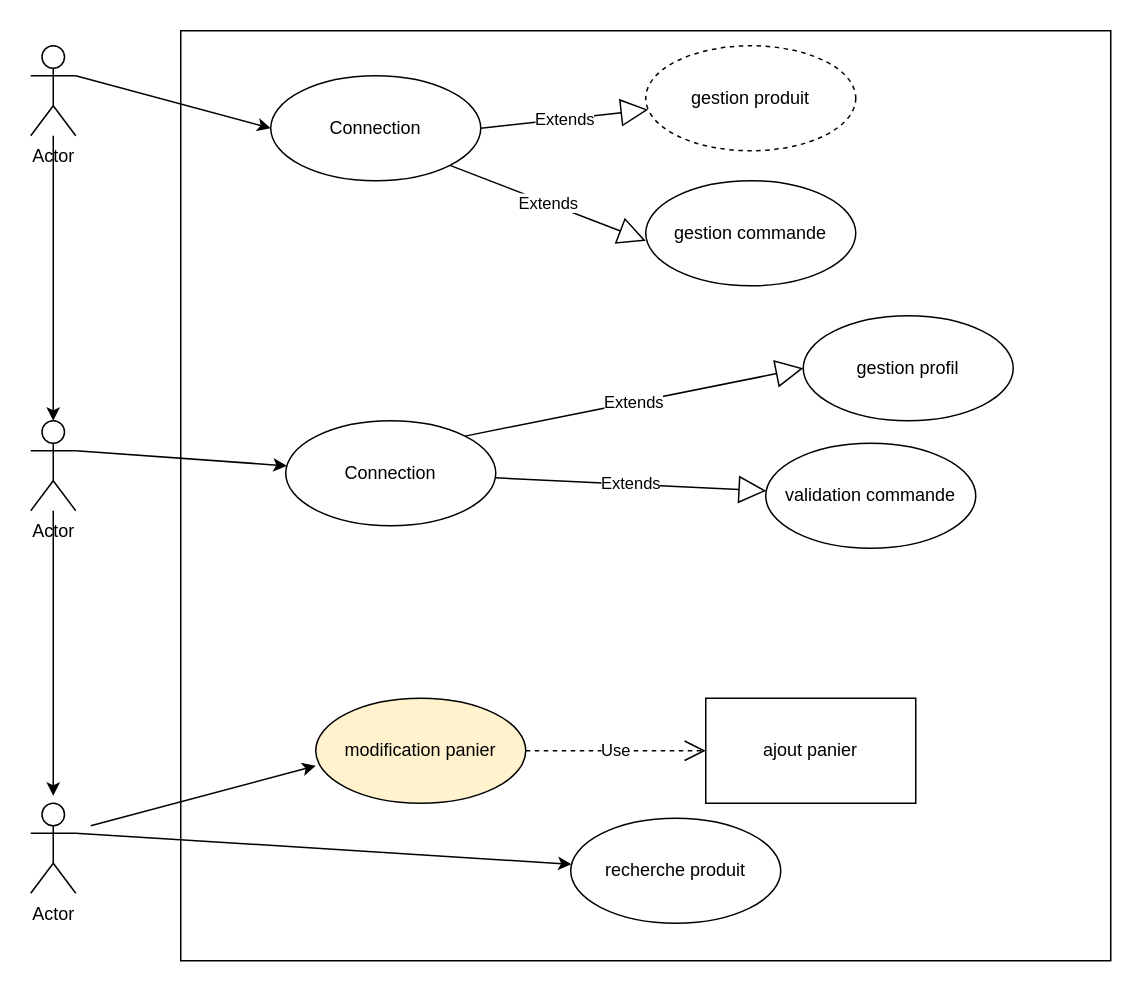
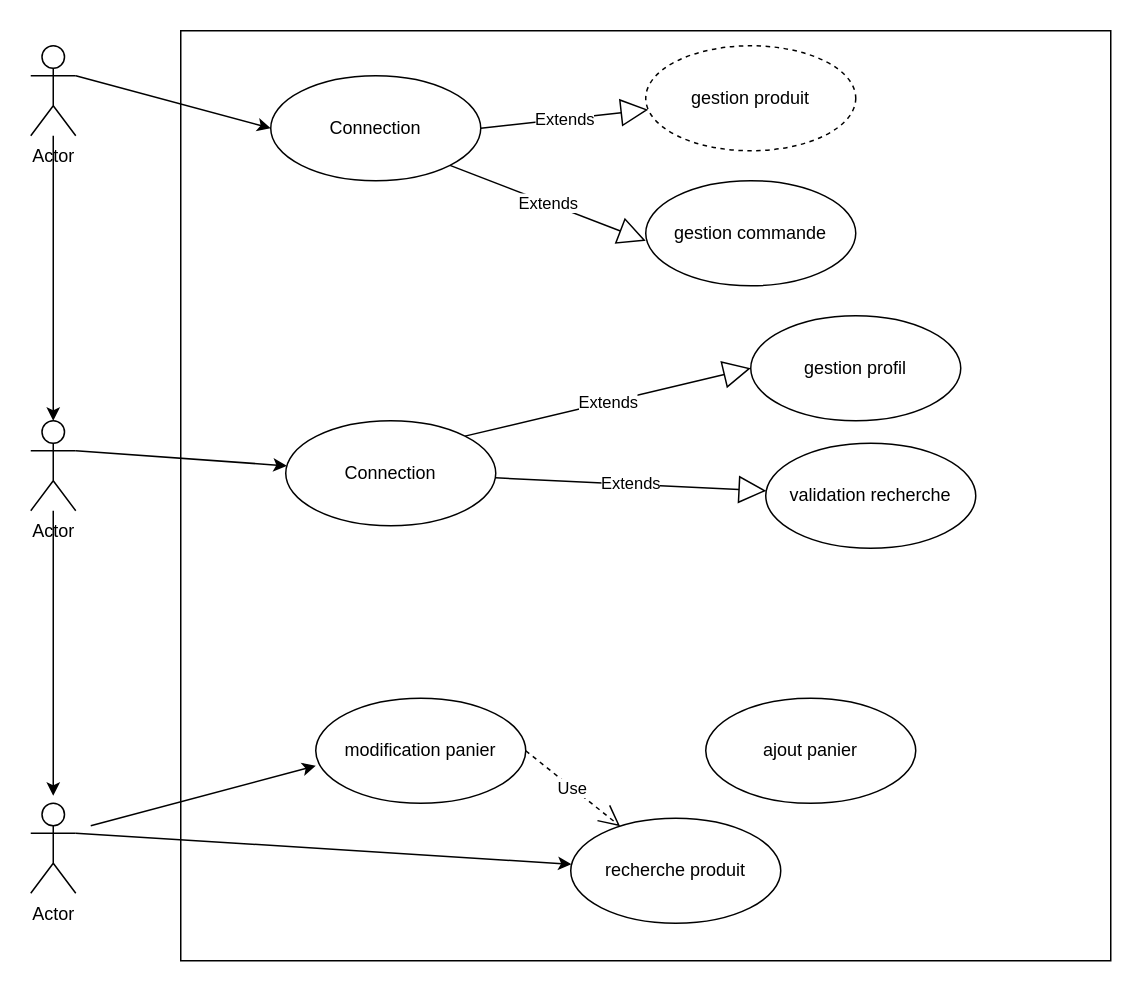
(908, 368) -> (856, 368)
(871, 496) -> (871, 496)
(421, 751) -> (421, 751)
(614, 751) -> (591, 803)
(811, 751) -> (811, 751)
